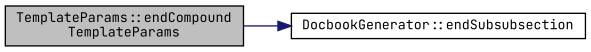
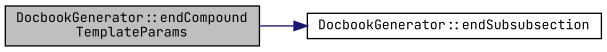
(124, 26) -> (132, 26)
